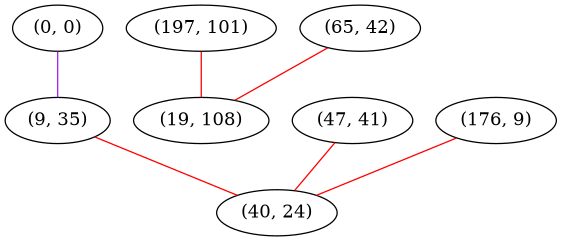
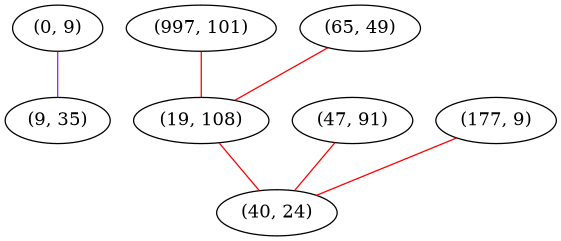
(58, 28) -> (58, 28)
(201, 28) -> (201, 28)
(360, 28) -> (360, 28)
(353, 121) -> (353, 121)
(496, 121) -> (496, 121)
(166, 166) -> (239, 167)
